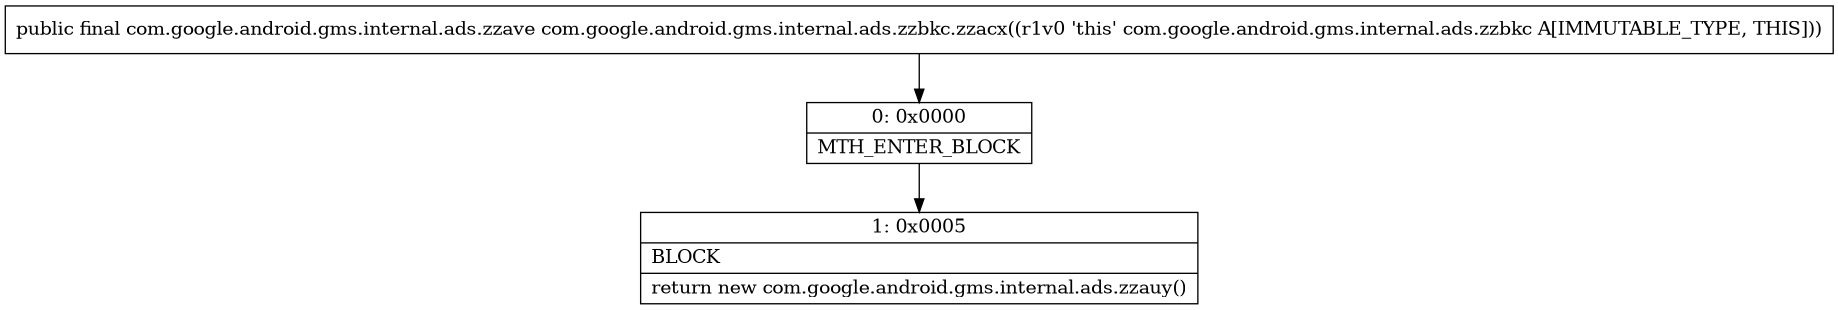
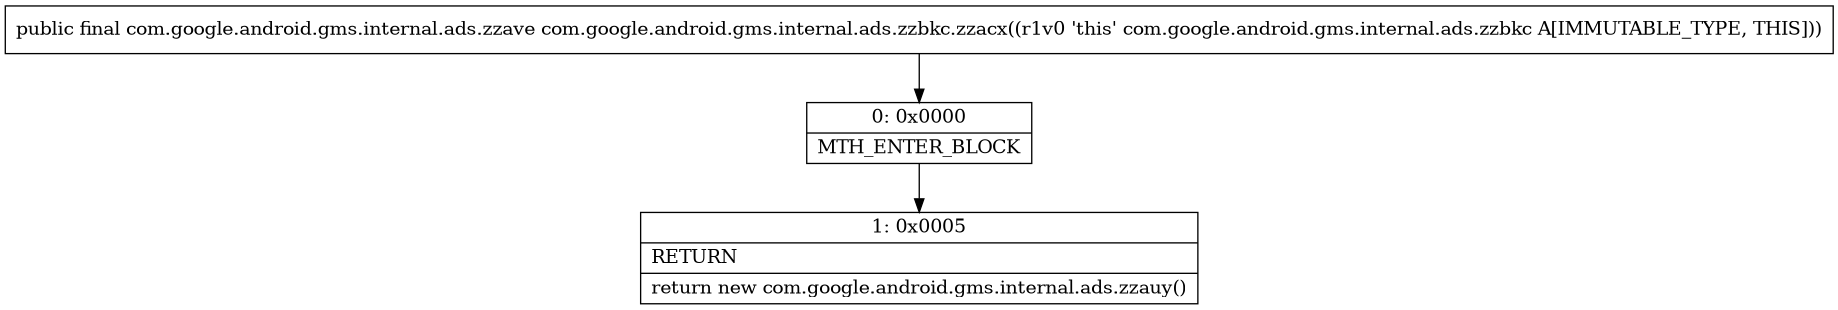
(686, 257) -> (694, 257)
